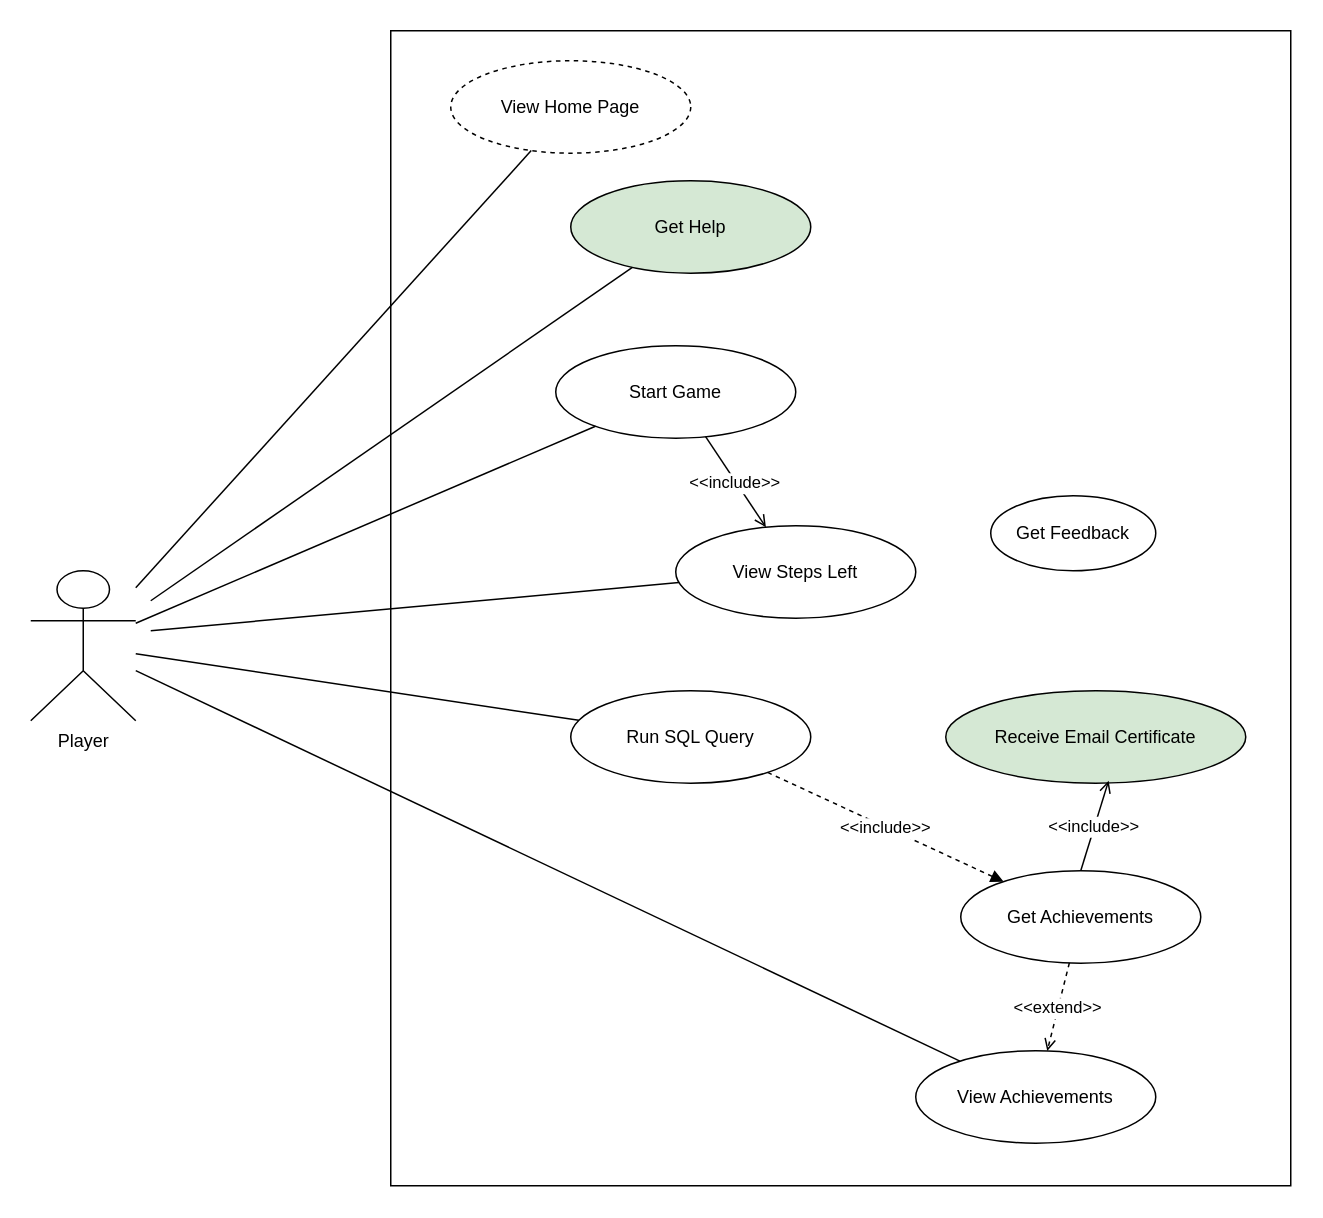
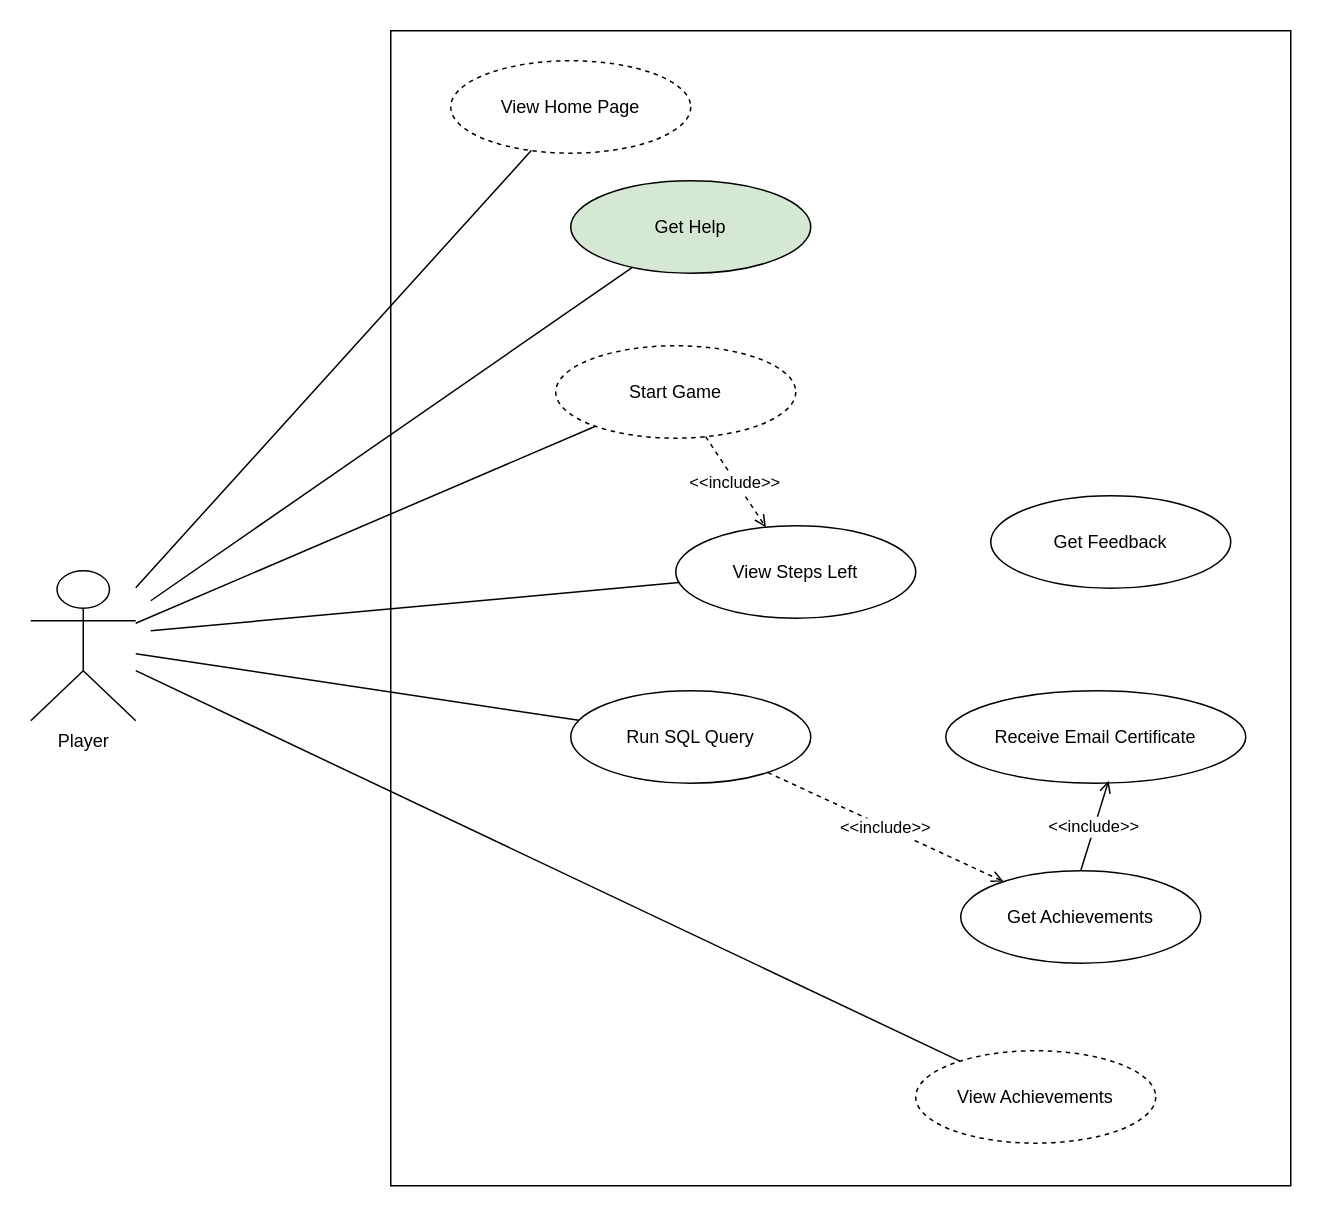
(676, 392) -> (676, 392)
(718, 455) -> (718, 455)
(1073, 533) -> (1111, 542)
(1096, 737) -> (1096, 737)
(991, 876) -> (993, 877)
(1065, 979) -> none
(1036, 1097) -> (1036, 1097)
